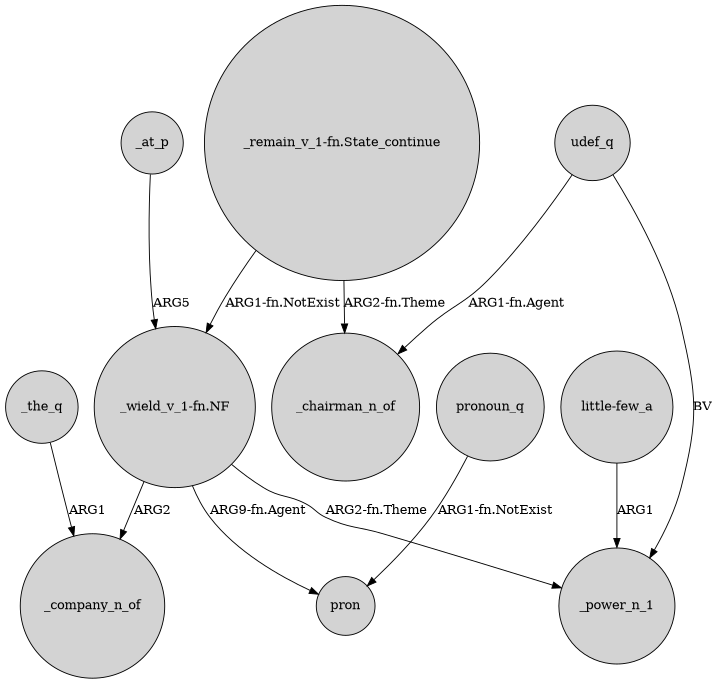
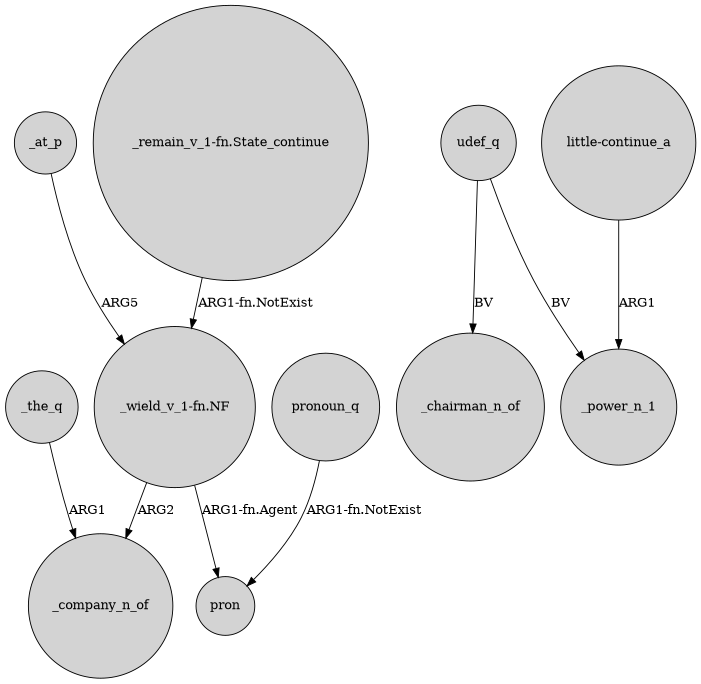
(344, 302) -> none
(517, 304) -> (484, 304)
(617, 407) -> (619, 143)
(258, 511) -> (250, 511)
(387, 535) -> none
